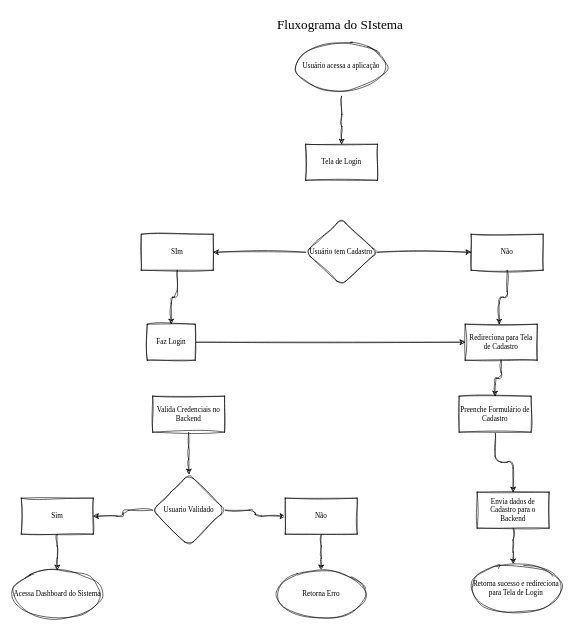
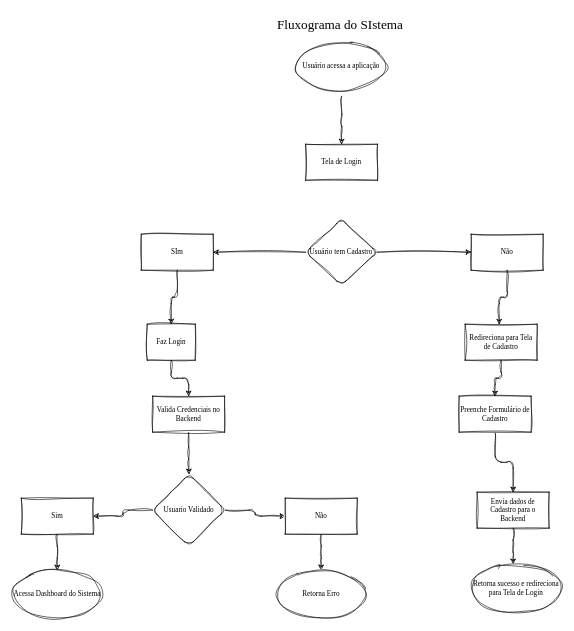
(329, 342) -> (178, 378)
